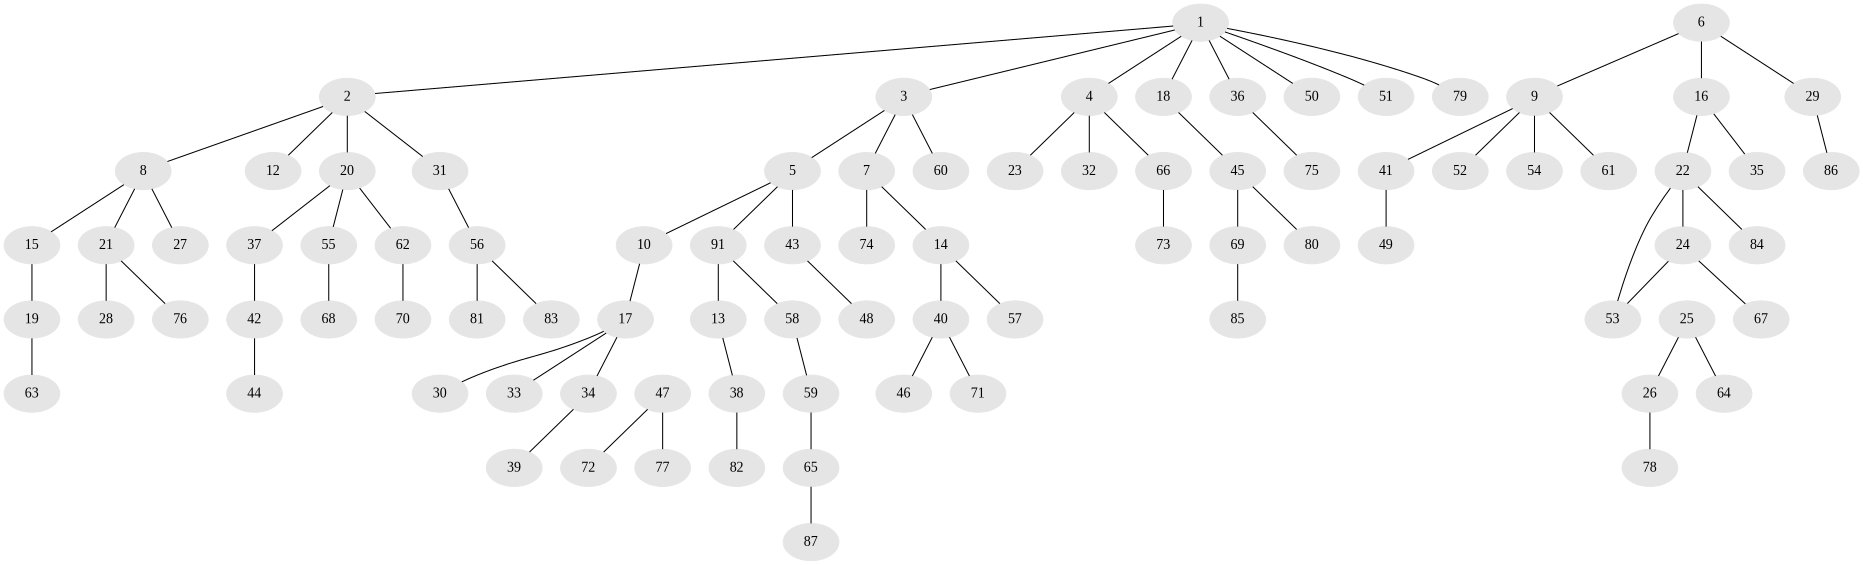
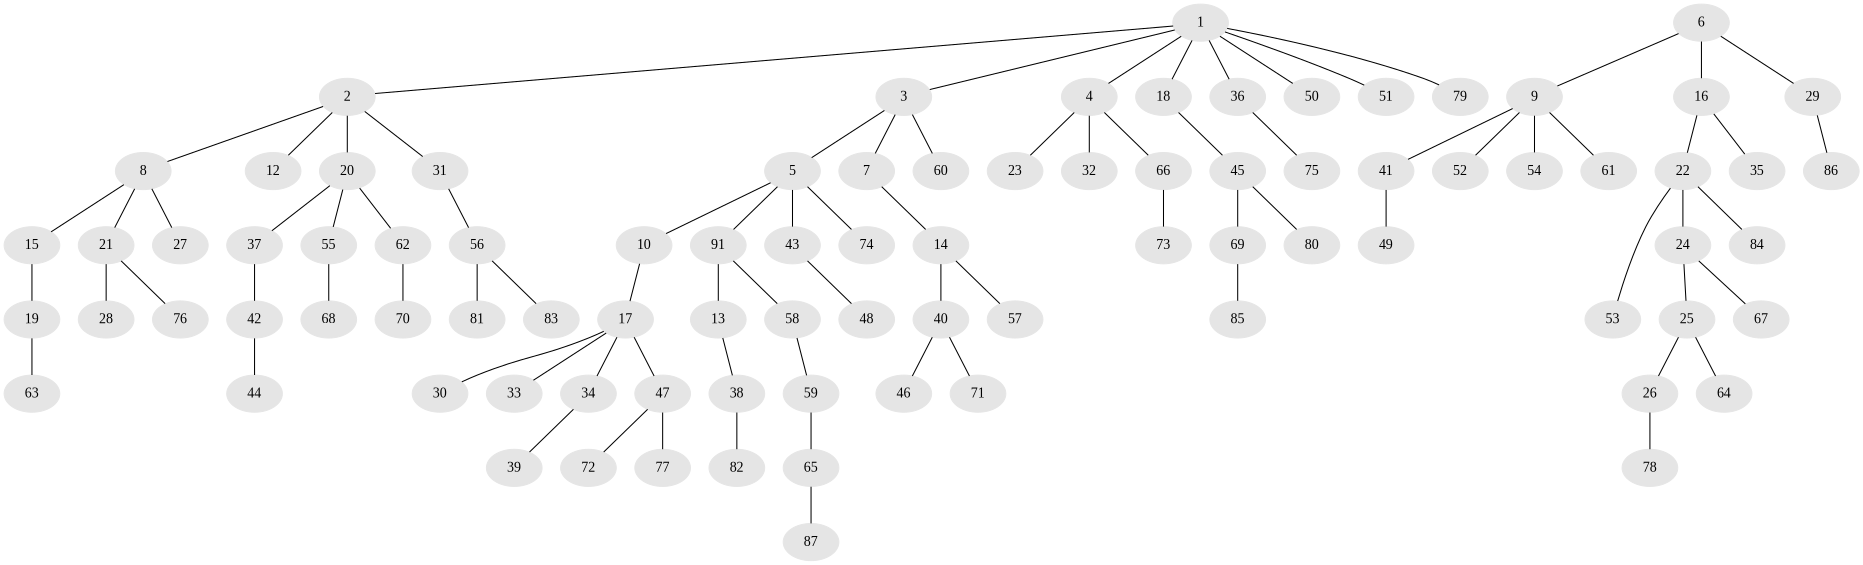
(867, 208) -> (829, 208)
(1648, 282) -> (1685, 282)
none -> (644, 357)
